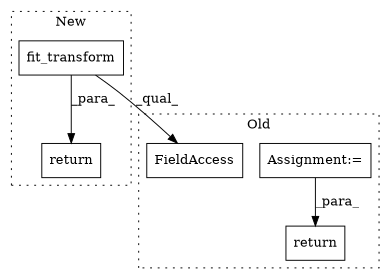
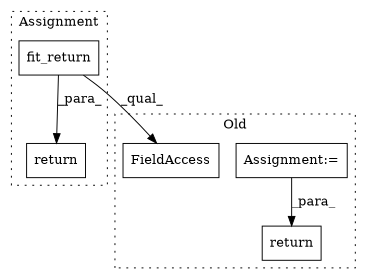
(71, 22) -> (59, 22)
(71, 58) -> (59, 58)
